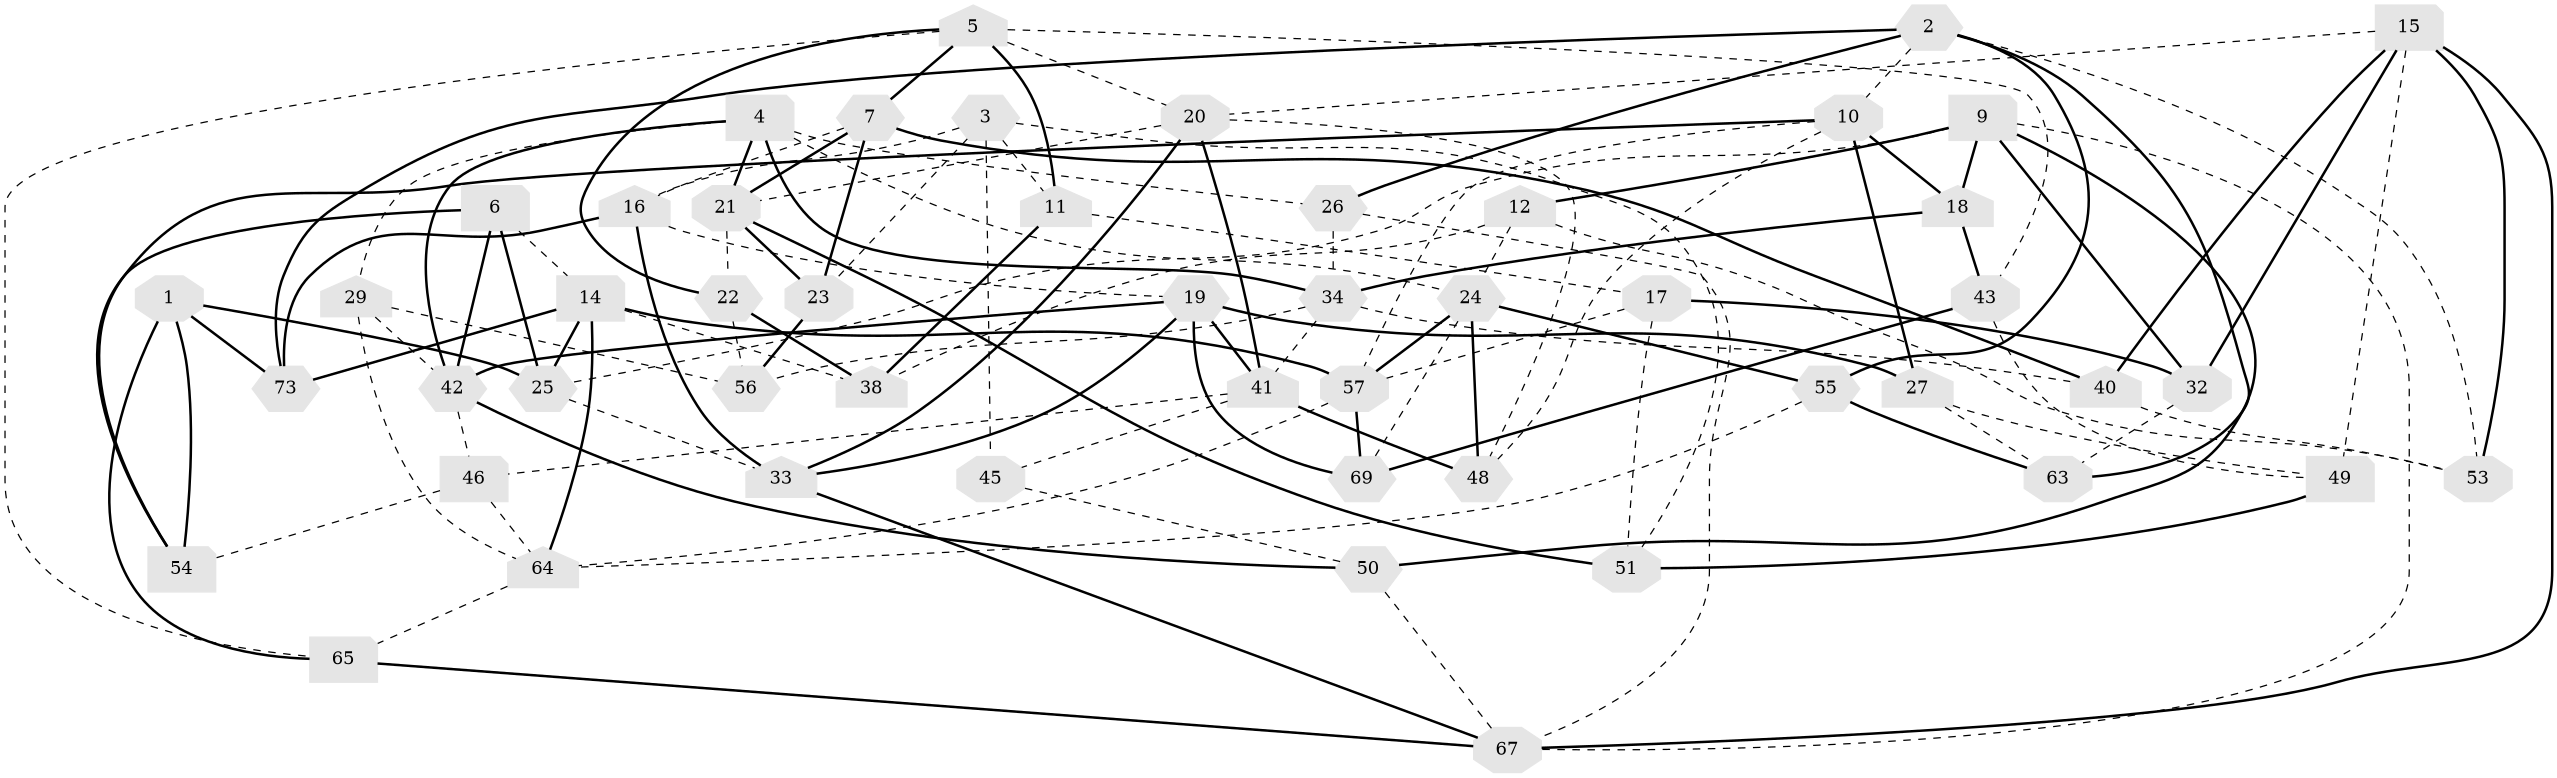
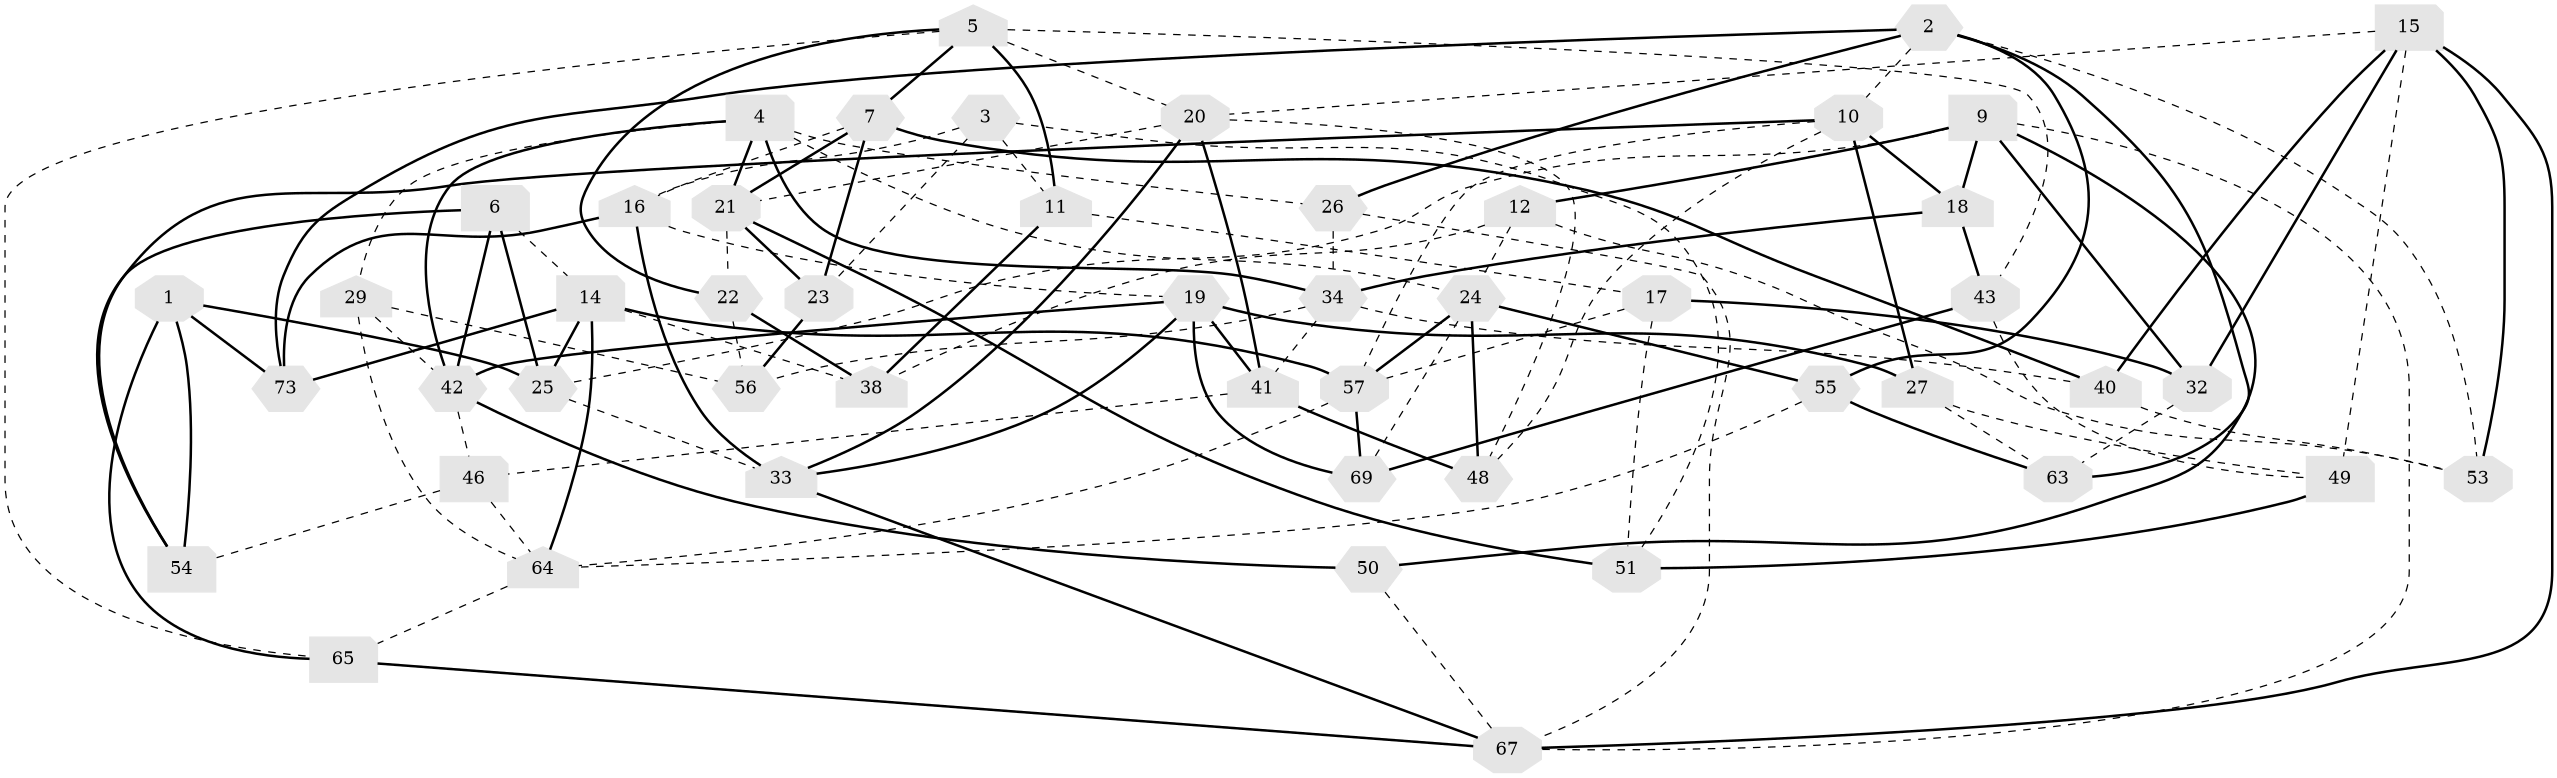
(991, 479) -> none
